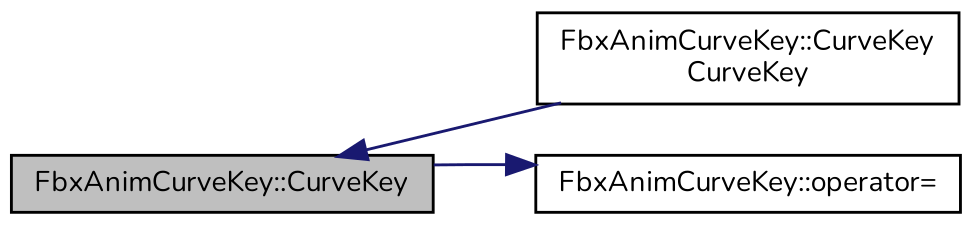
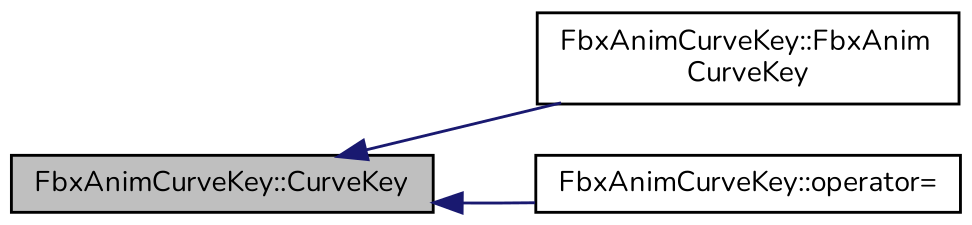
(748, 58) -> (748, 58)
(470, 165) -> (499, 203)
